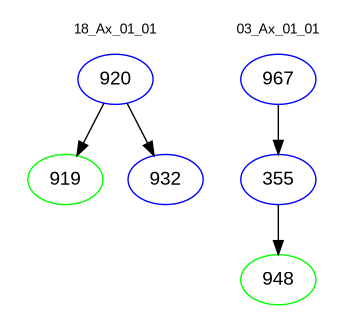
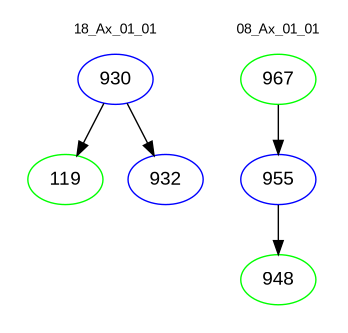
(278, 30) -> (278, 30)
(116, 79) -> (116, 79)
(278, 79) -> (278, 79)
(65, 180) -> (65, 180)
(278, 180) -> (278, 180)
